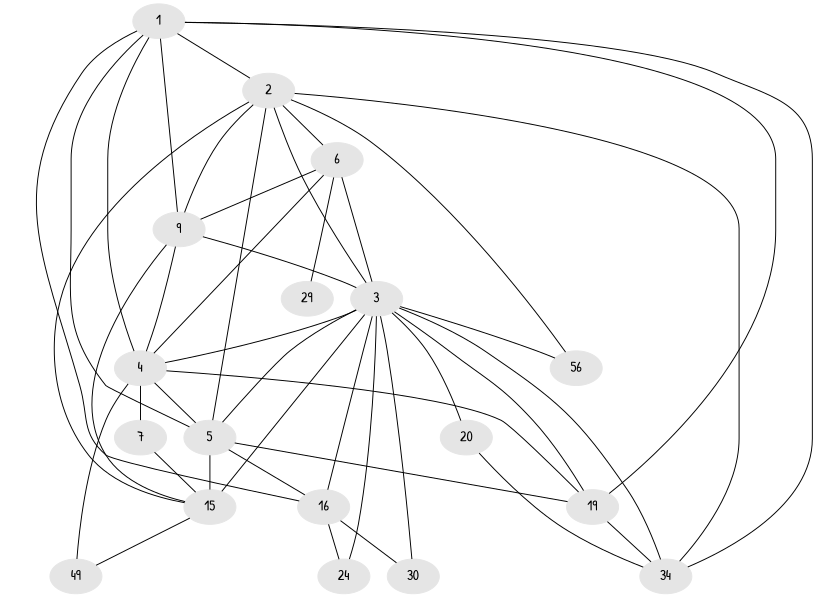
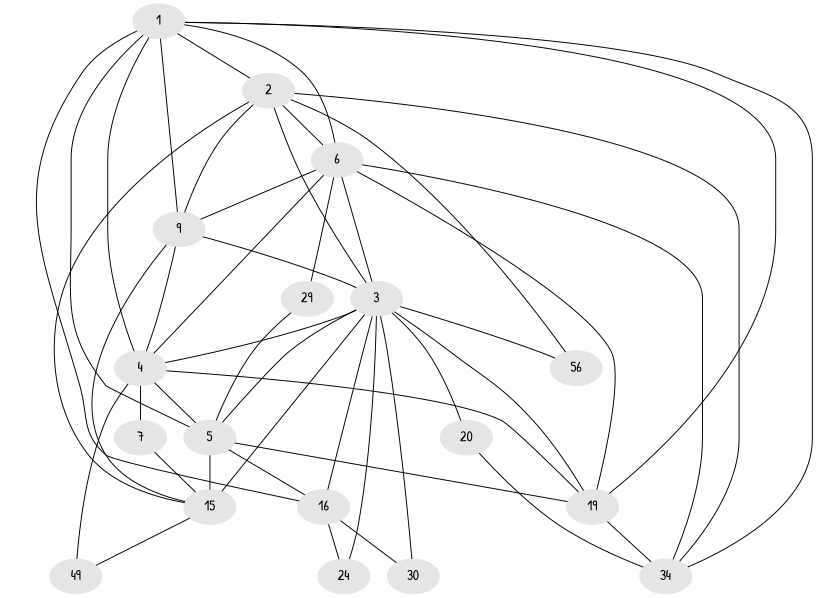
none -> (282, 57)
(237, 280) -> (246, 361)
none -> (550, 291)
(558, 405) -> (669, 255)
